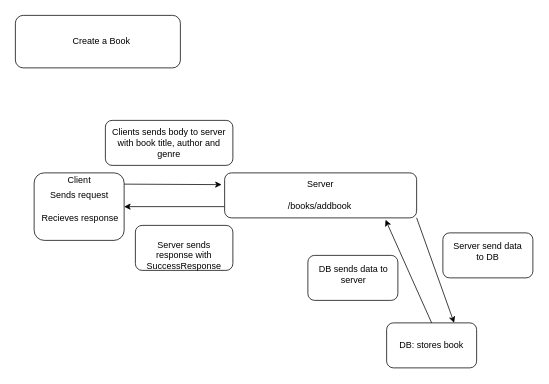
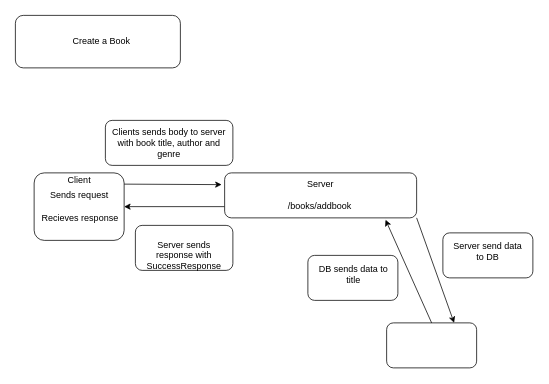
(354, 274) -> (354, 274)
(432, 345) -> none
